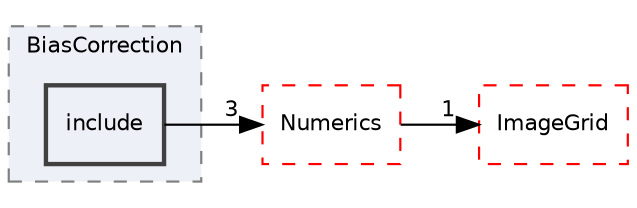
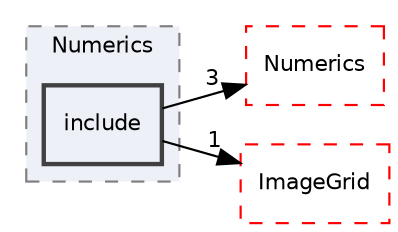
(105, 47) -> (103, 47)
(428, 125) -> (193, 150)
